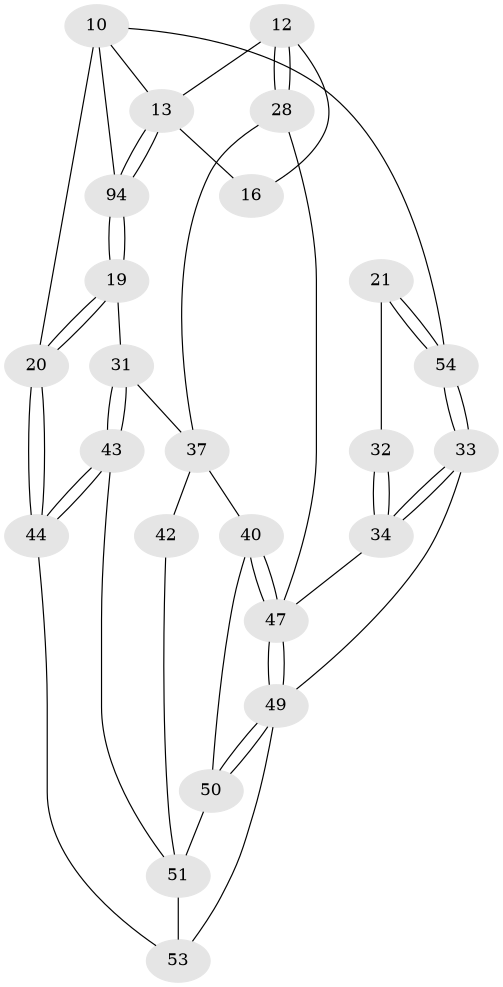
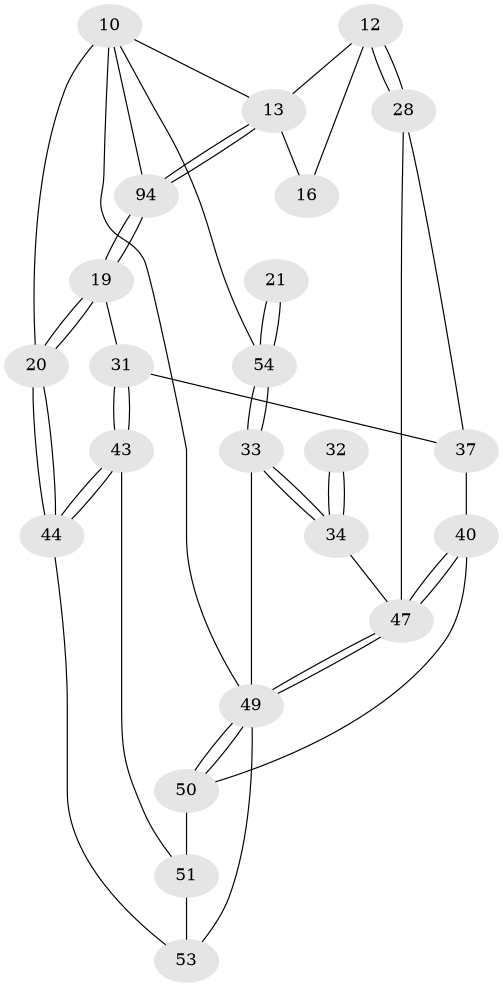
none -> (169, 363)
(381, 366) -> none
(166, 536) -> none
